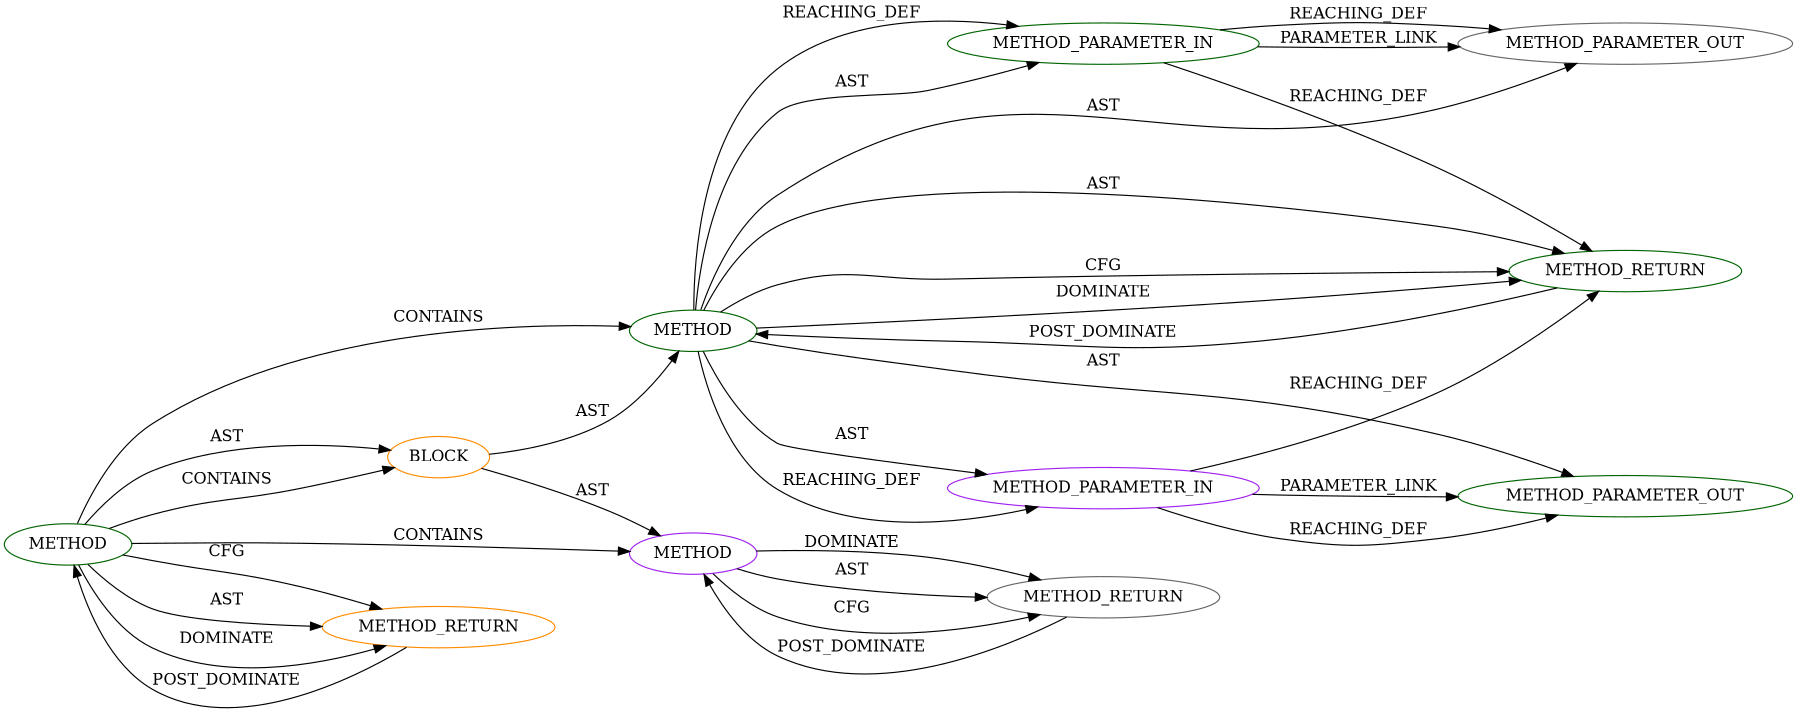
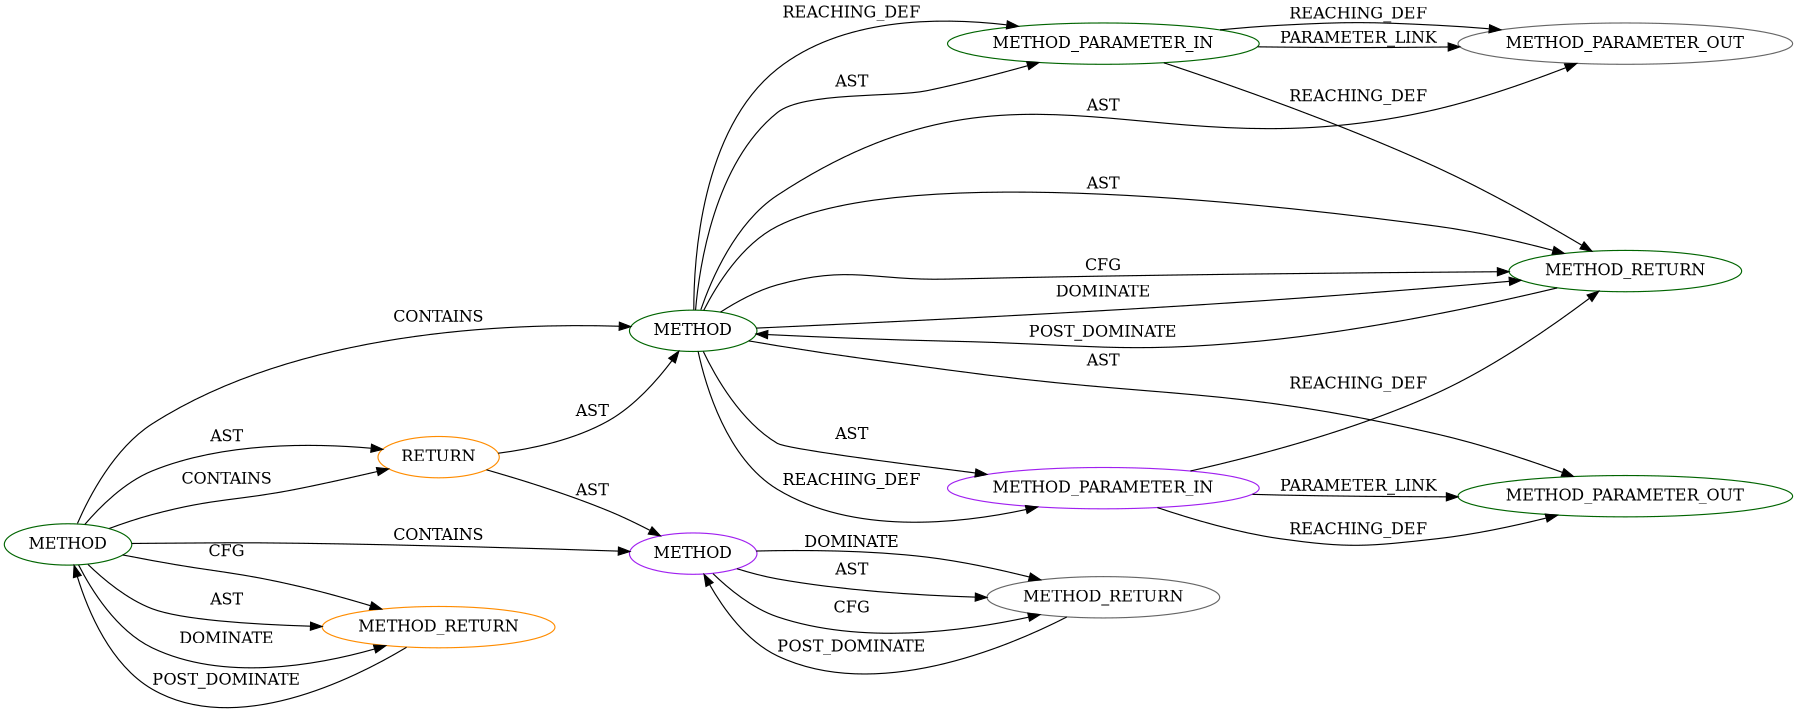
(439, 457) -> (439, 457)
